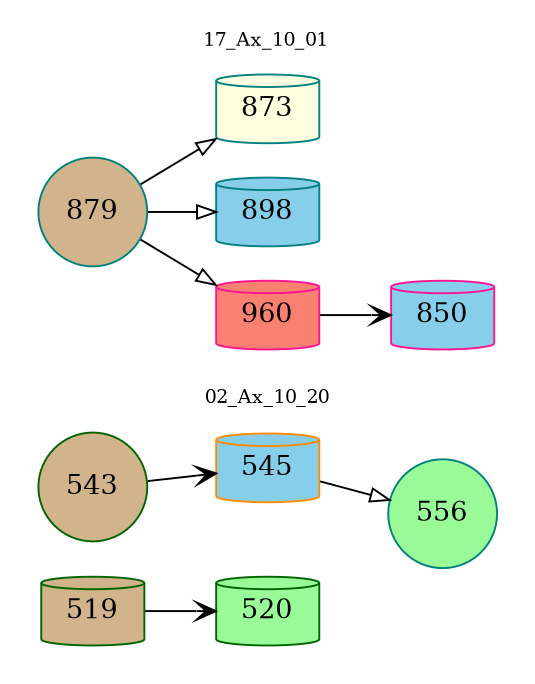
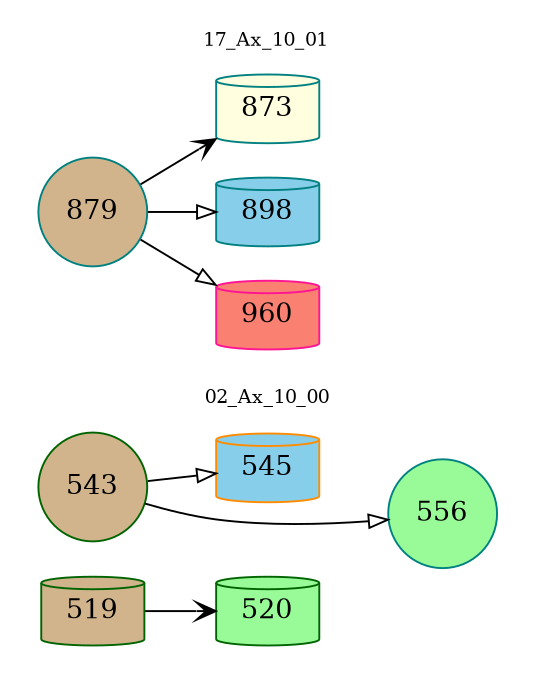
(170, 167) -> (170, 167)
(443, 315) -> none
(268, 398) -> (268, 398)
(172, 478) -> (172, 478)
(345, 488) -> (256, 523)
